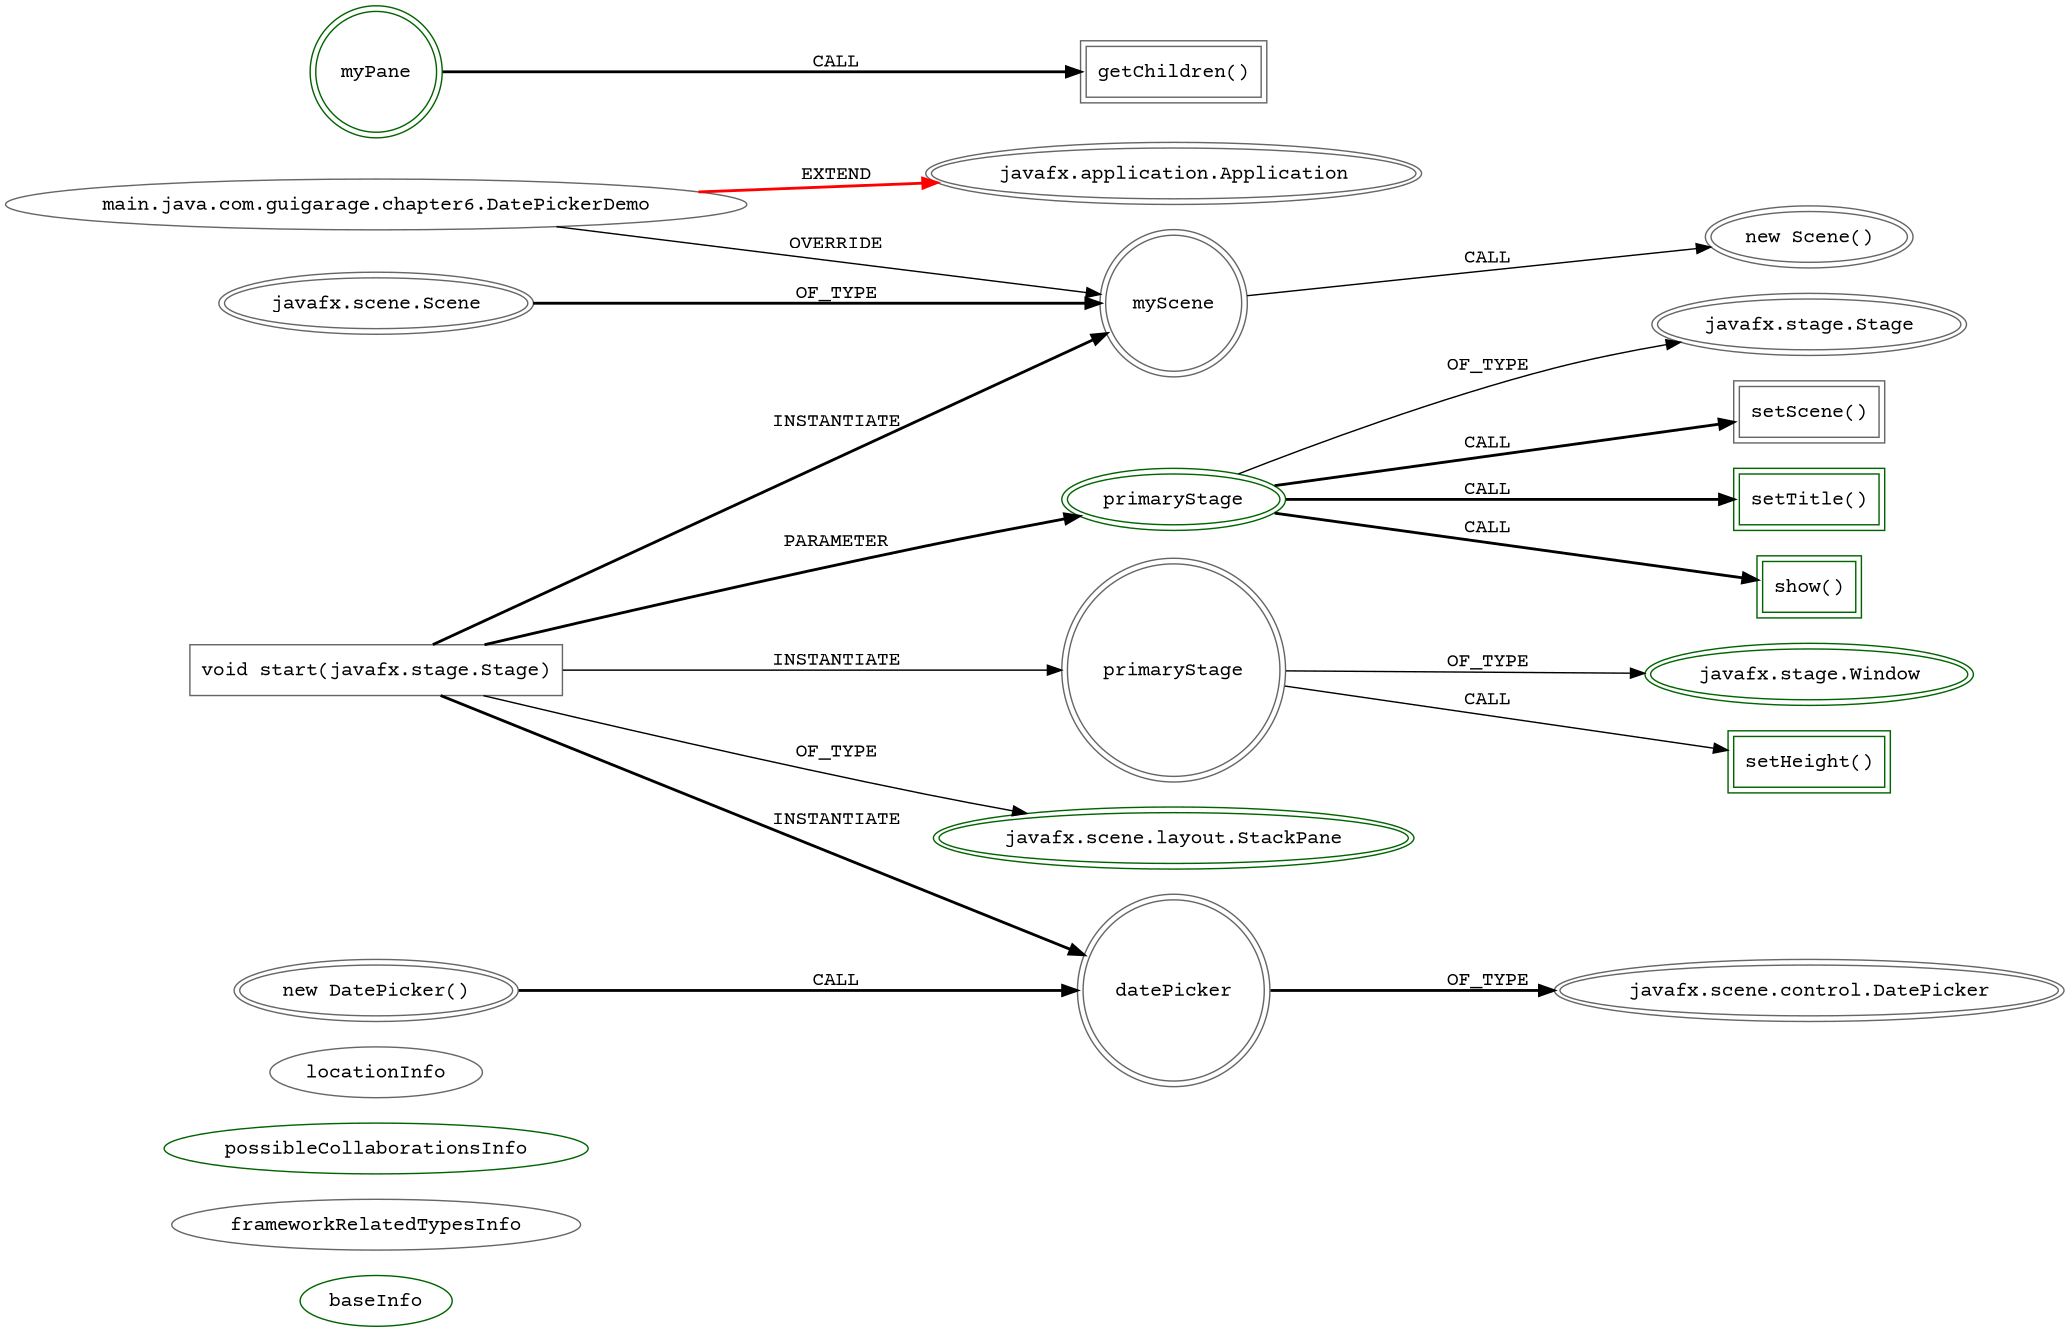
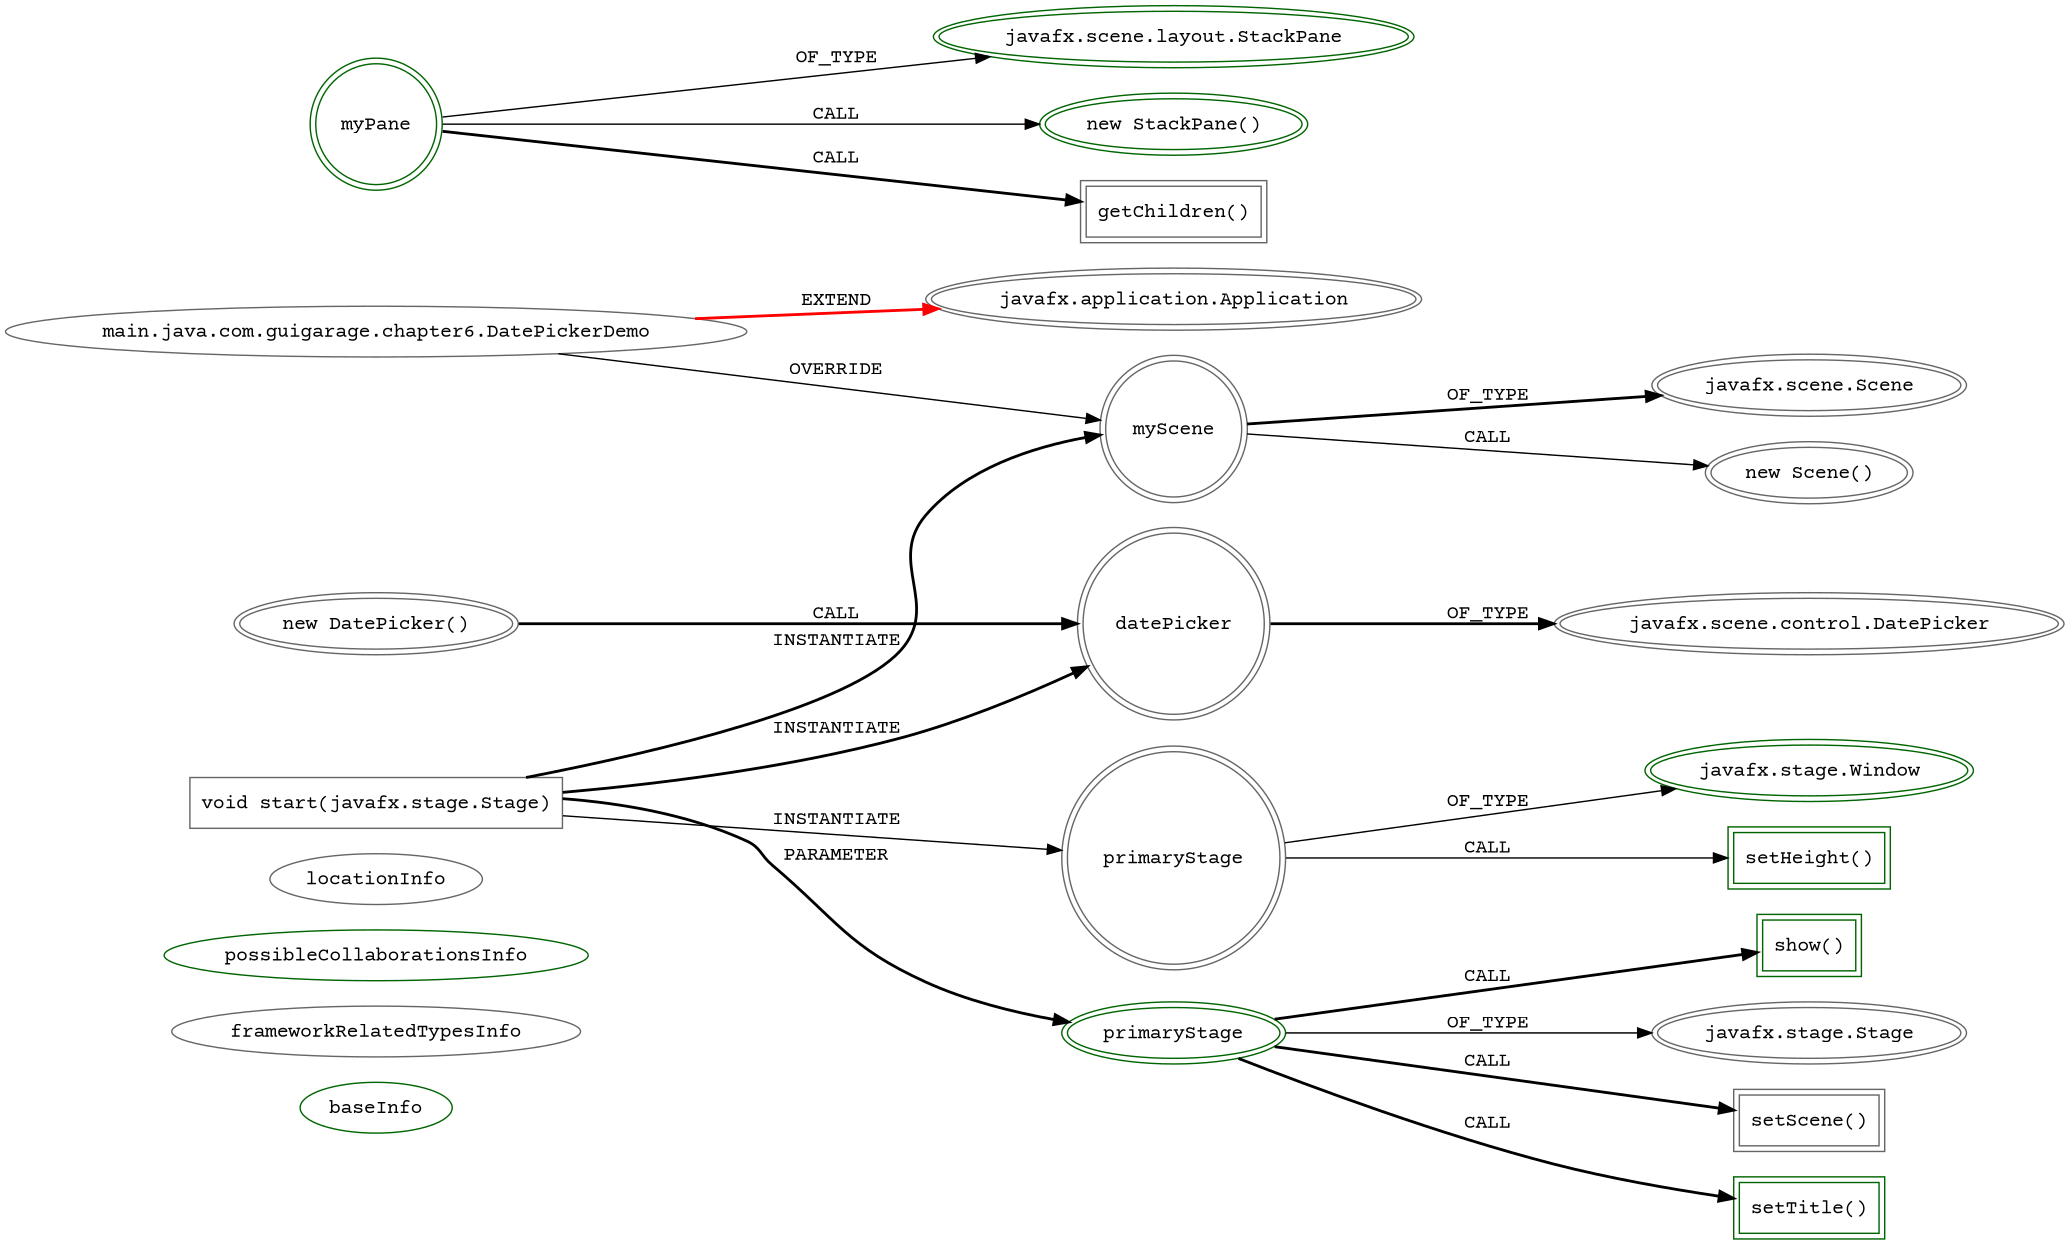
none -> (1174, 124)
(809, 303) -> (1447, 410)
(747, 756) -> (709, 88)
